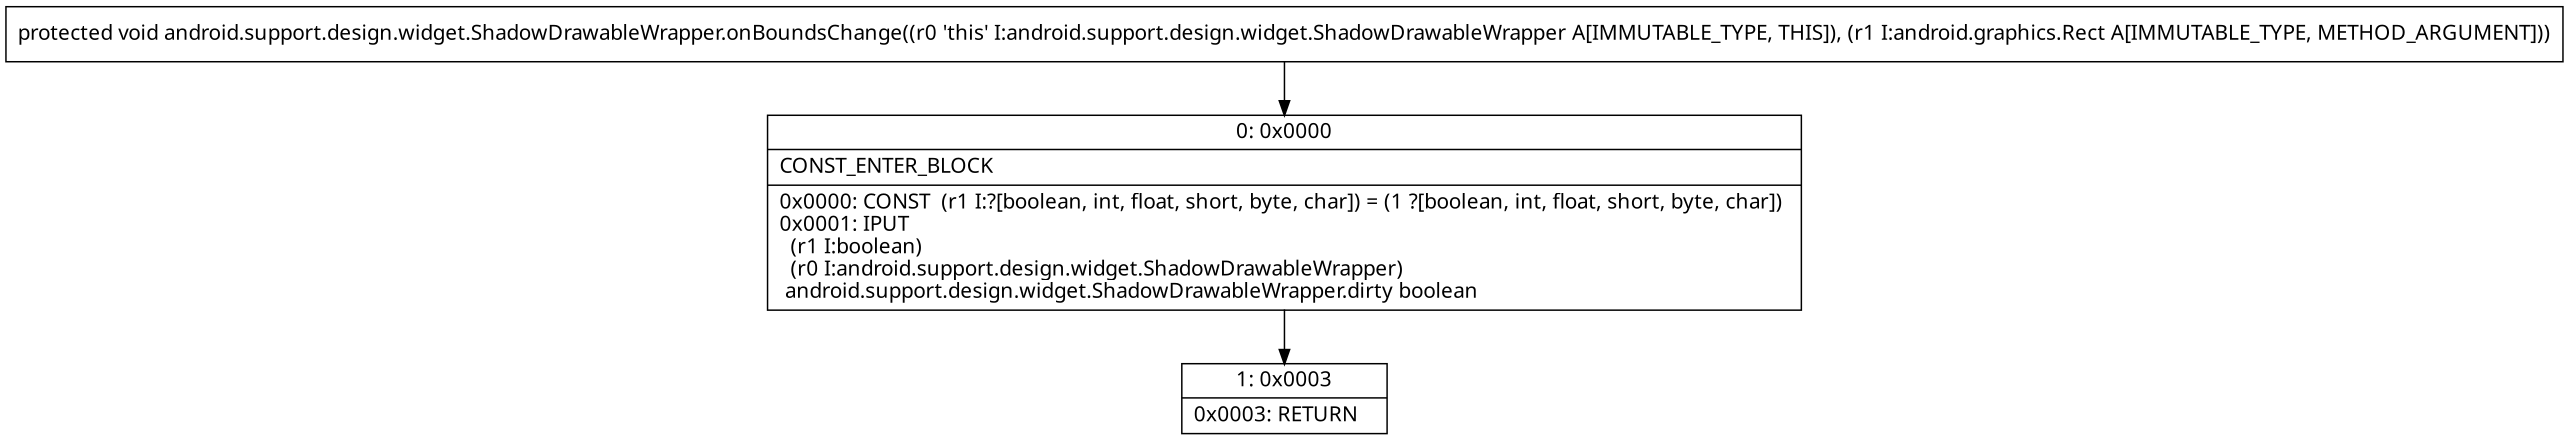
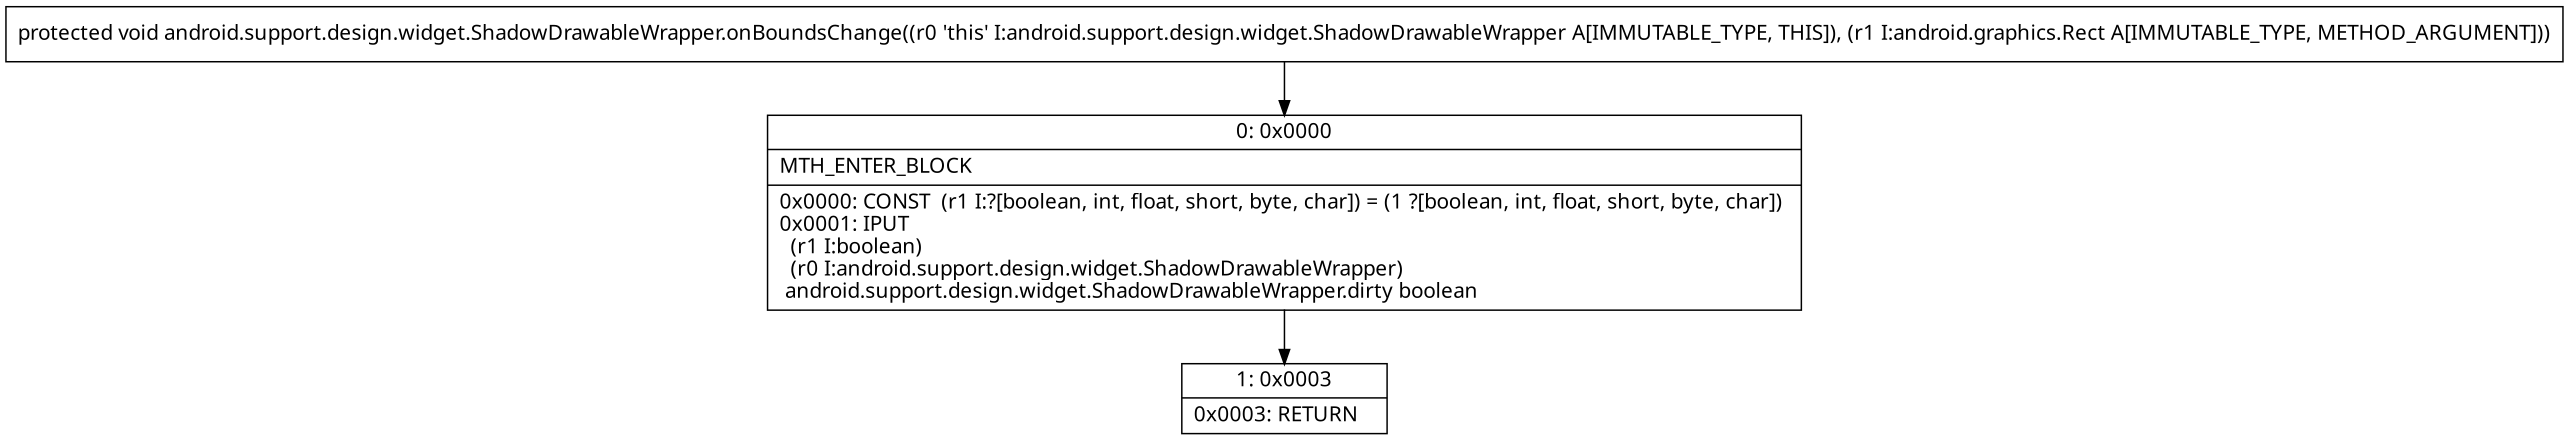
(887, 167) -> (876, 167)
